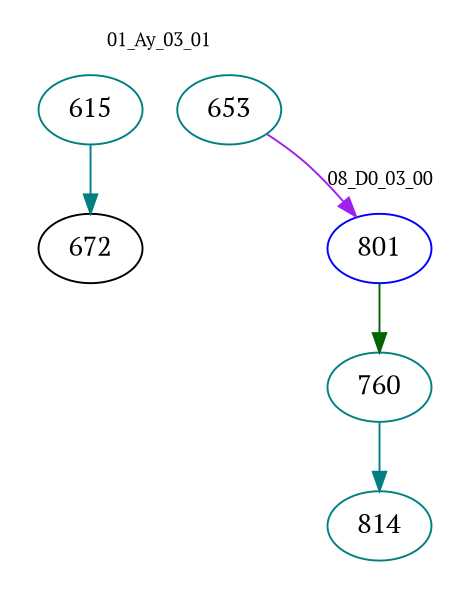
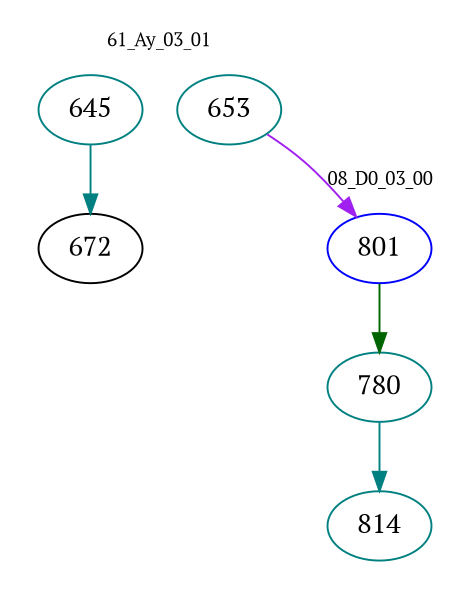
(160, 41) -> (160, 41)
(91, 110) -> (91, 110)
(379, 387) -> (379, 387)
